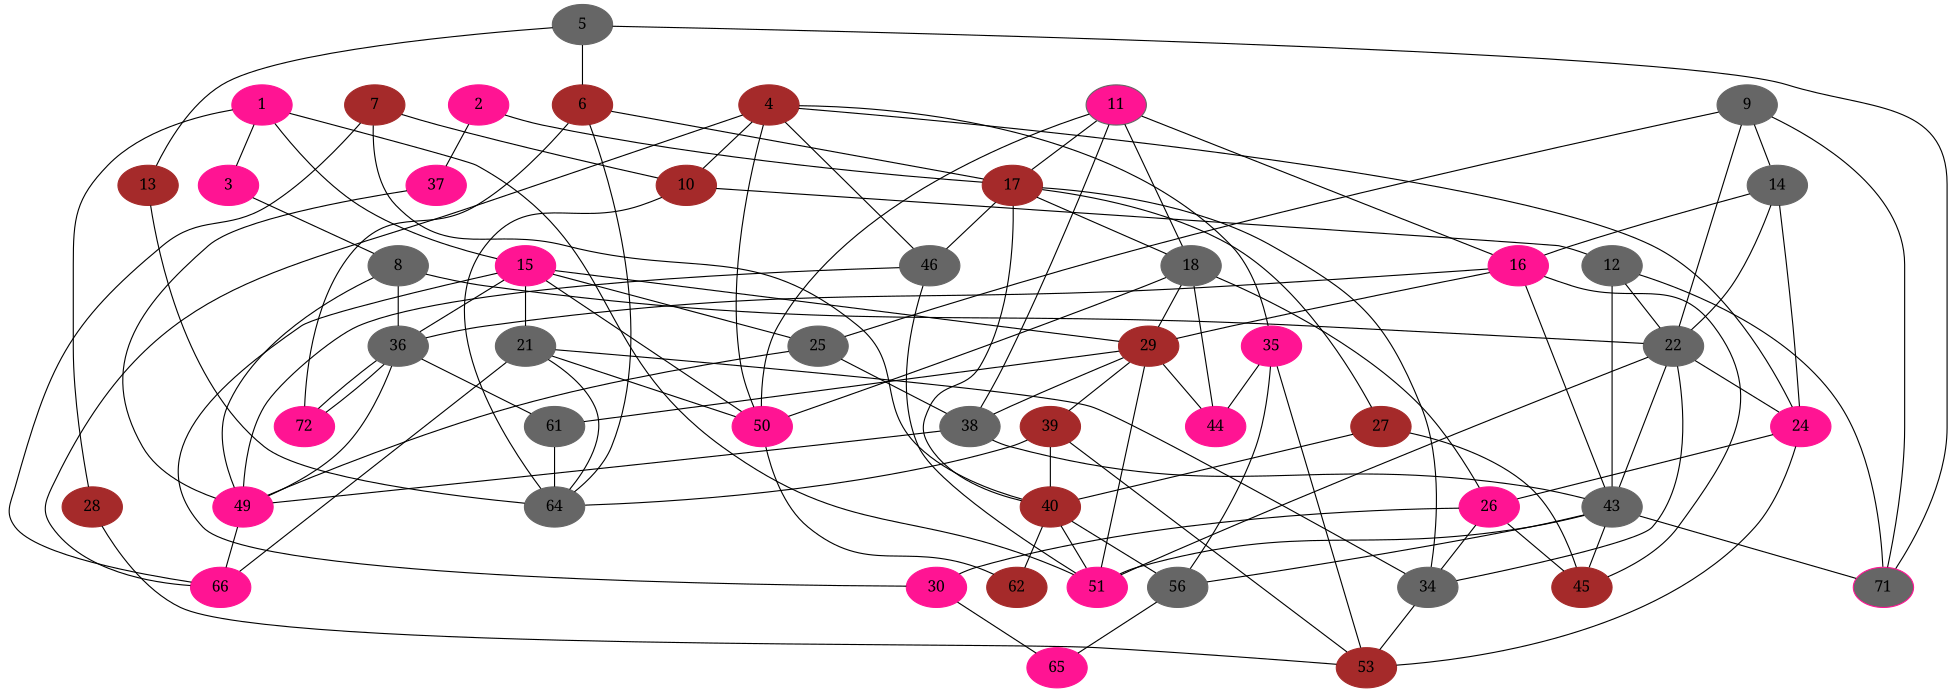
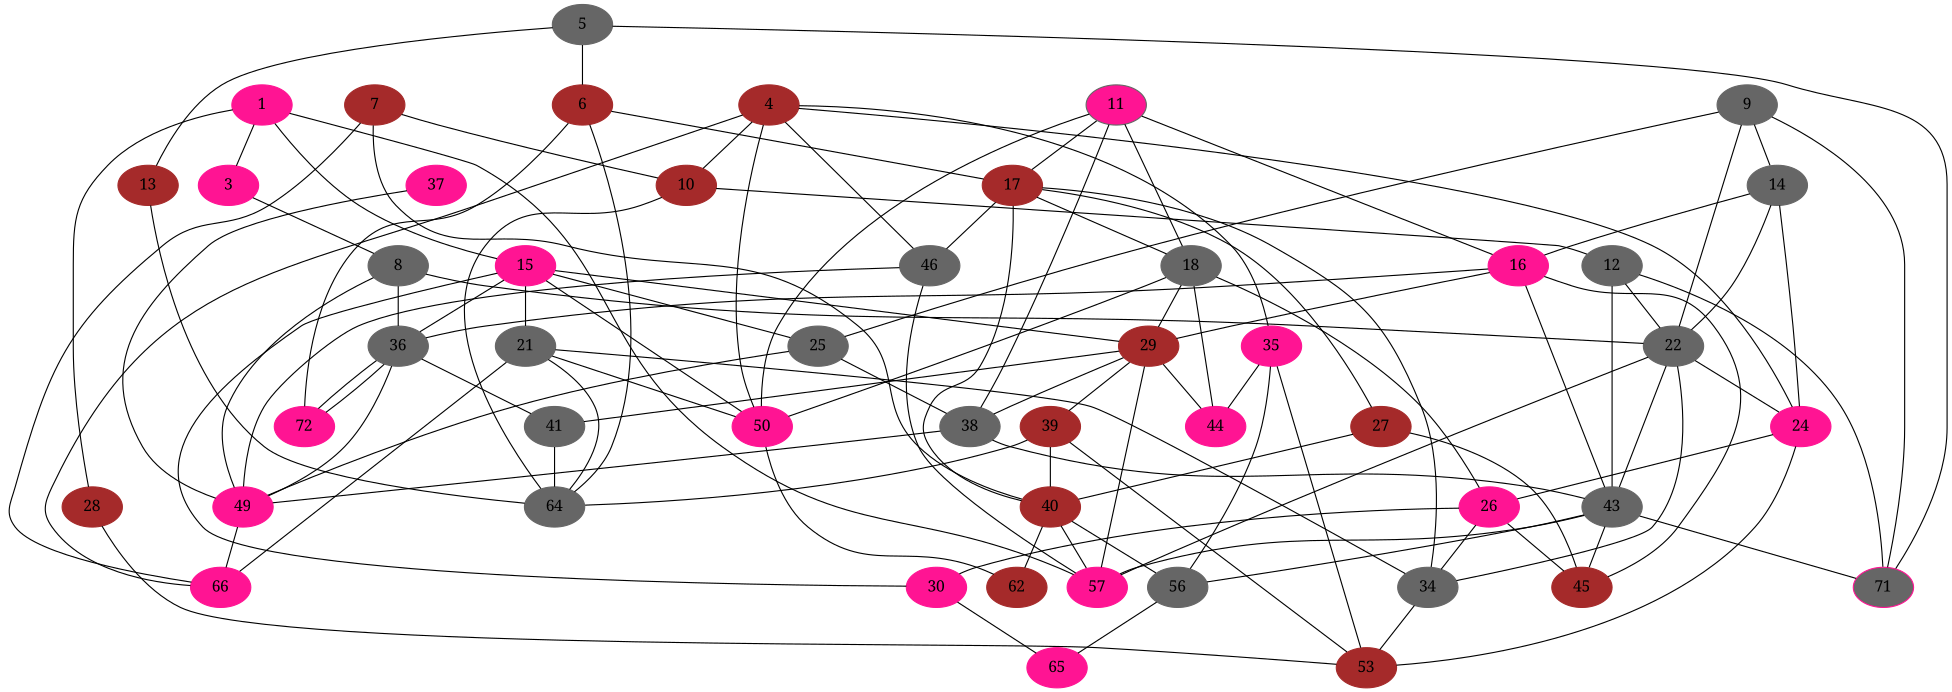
(479, 105) -> none
(555, 427) -> (555, 427)
(1097, 587) -> (1097, 587)
